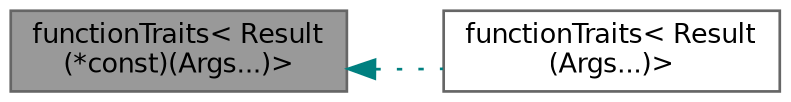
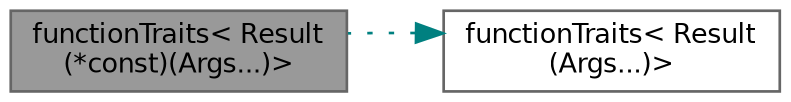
(409, 69) -> (382, 33)
